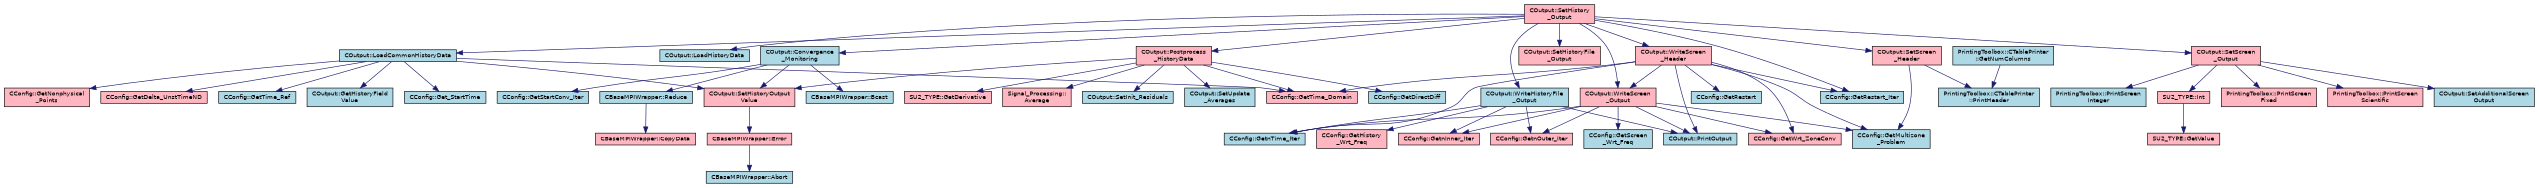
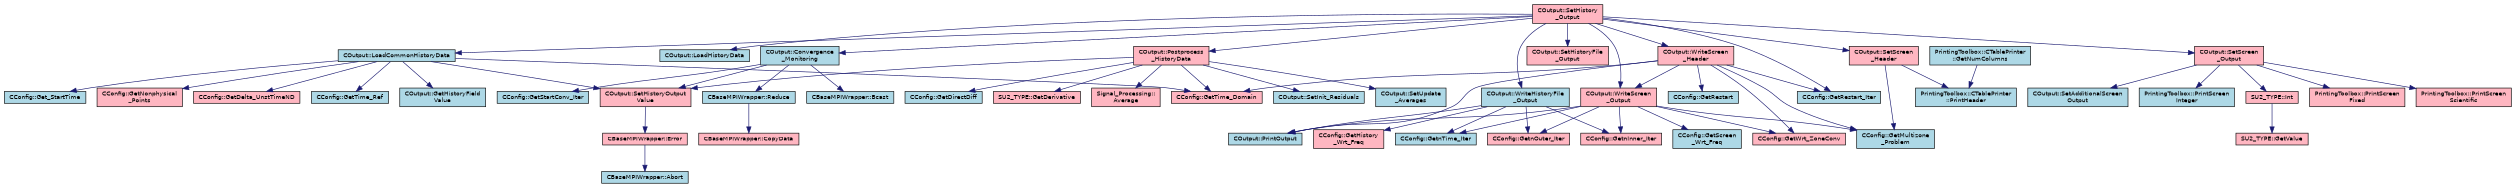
(1465, 95) -> none
